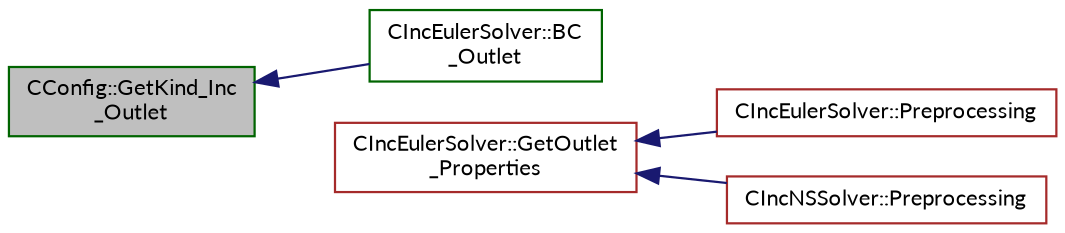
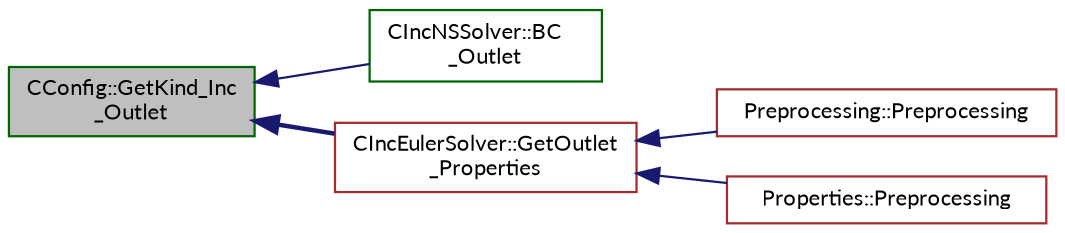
(486, 46) -> (486, 46)
(887, 113) -> (887, 113)
none -> (306, 129)
(887, 200) -> (887, 200)
